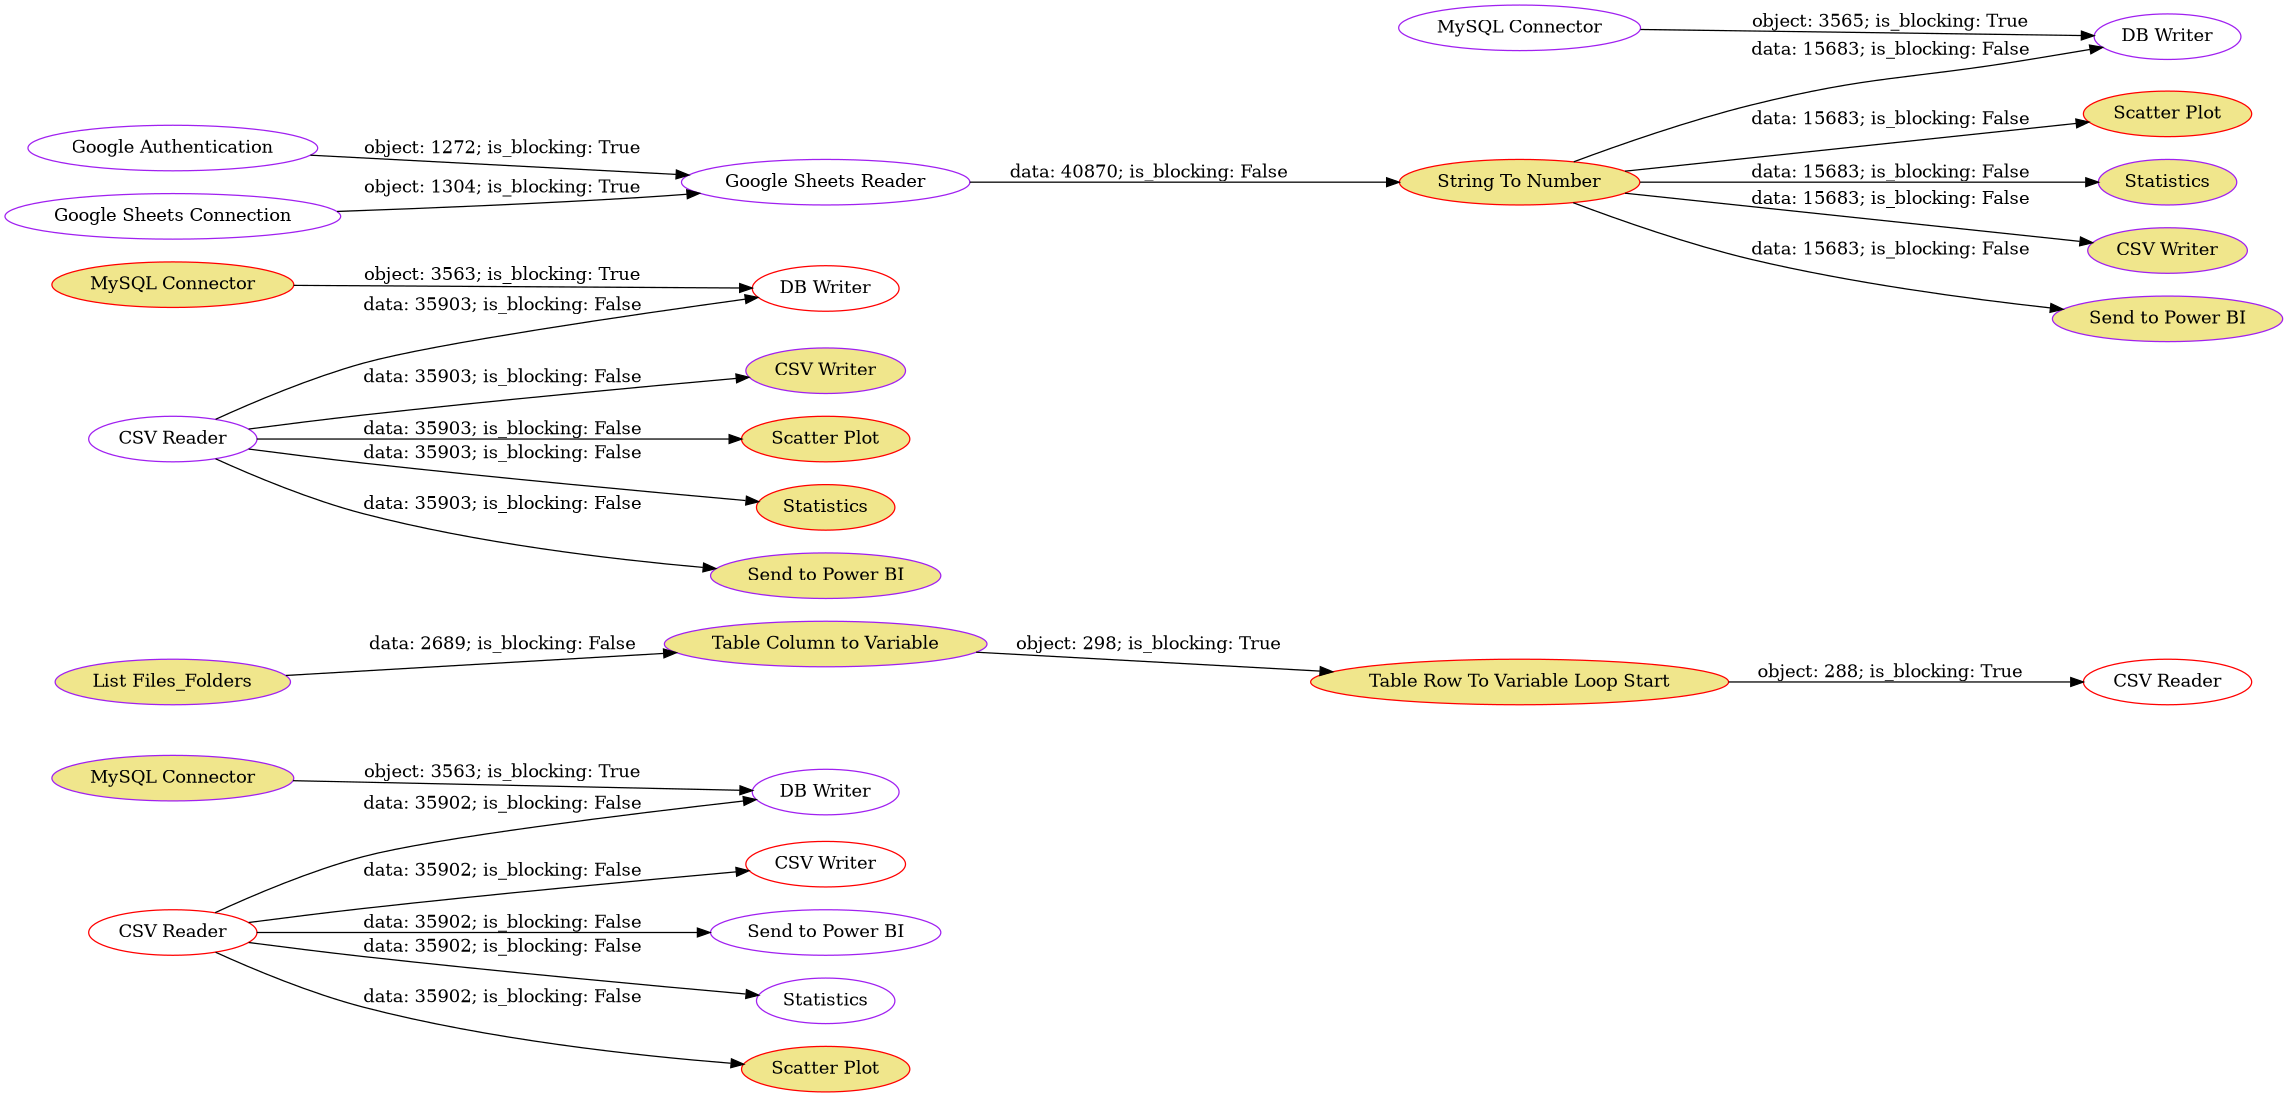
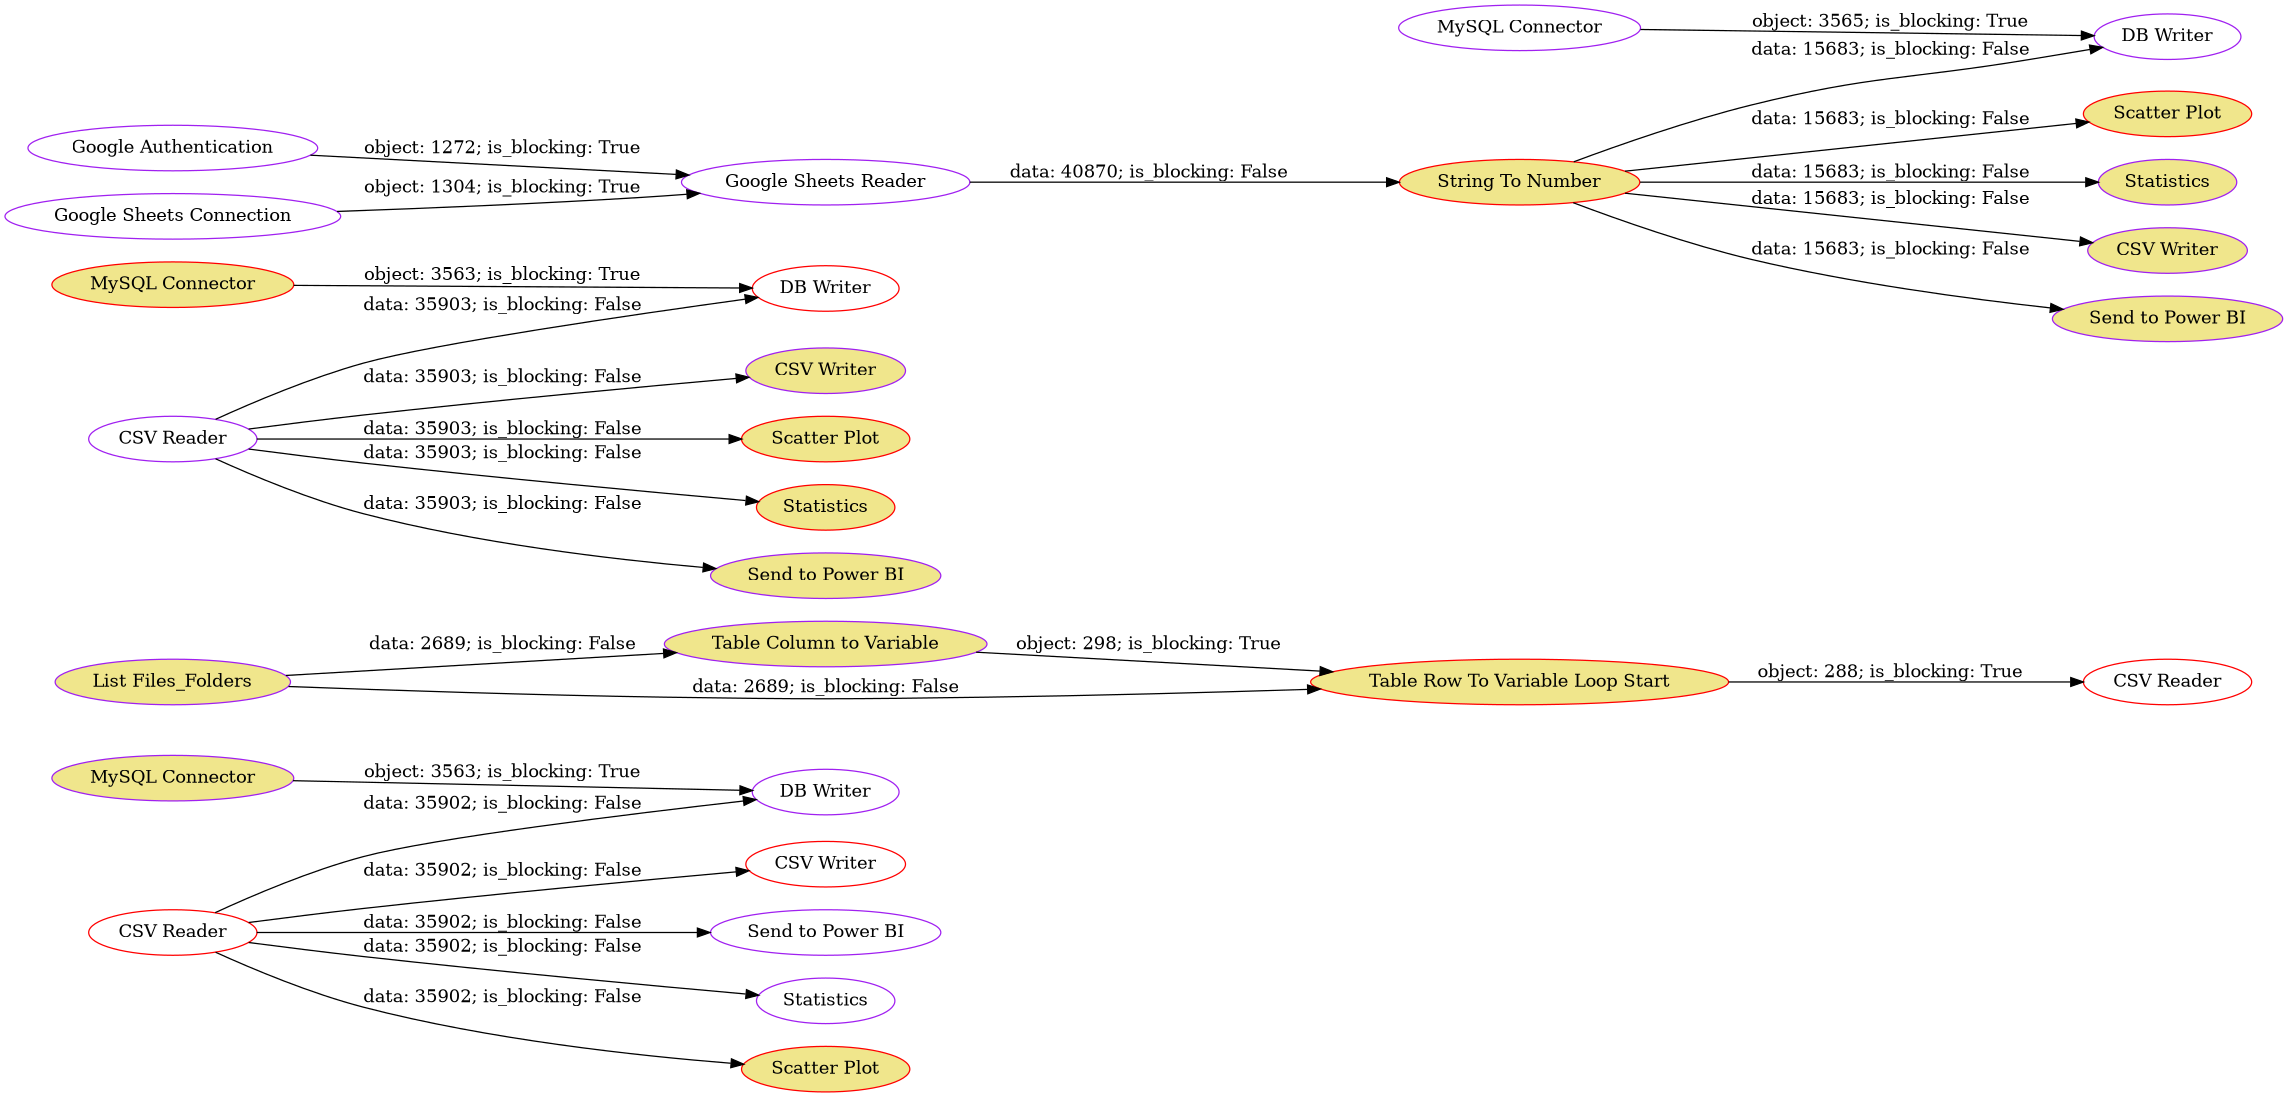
none -> (798, 699)
